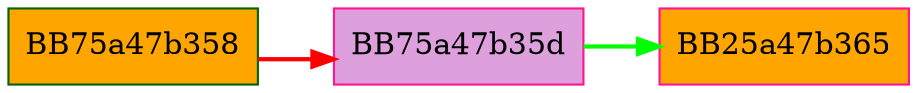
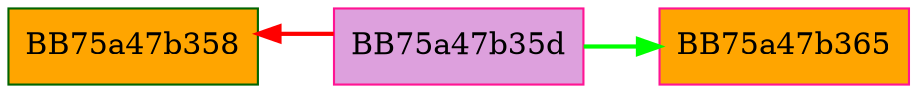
(784, 47) -> (784, 47)
(285, 59) -> (307, 34)
